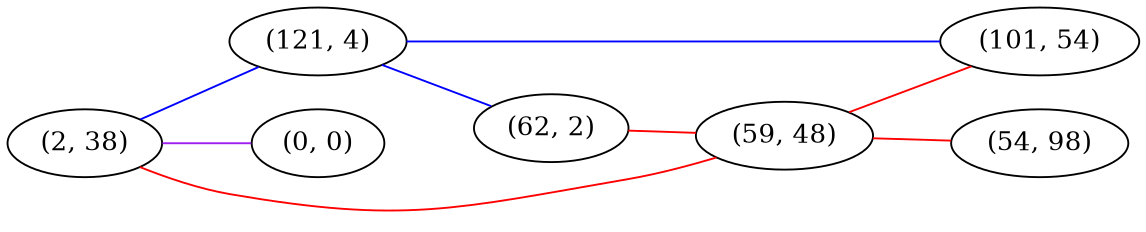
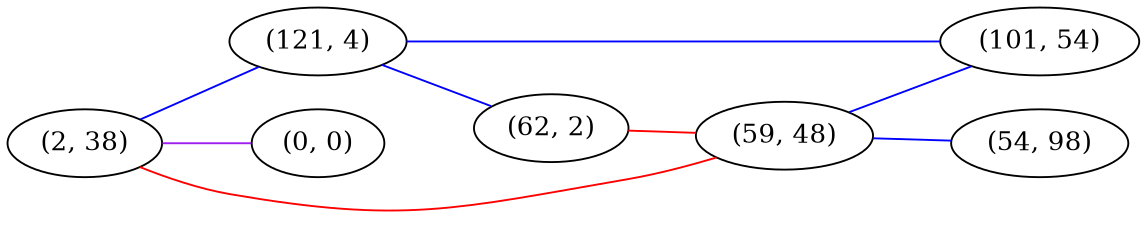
(910, 89) -> (910, 89)
(912, 139) -> (912, 139)
